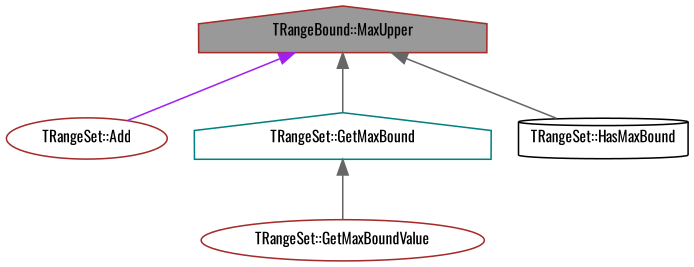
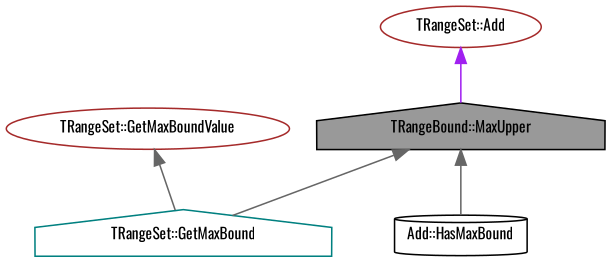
(343, 32) -> (461, 129)
(204, 90) -> (461, 83)
(603, 138) -> (461, 235)
(343, 197) -> (167, 187)
